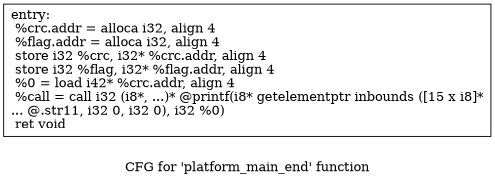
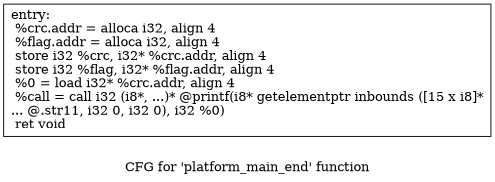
(123, 83) -> (123, 83)
